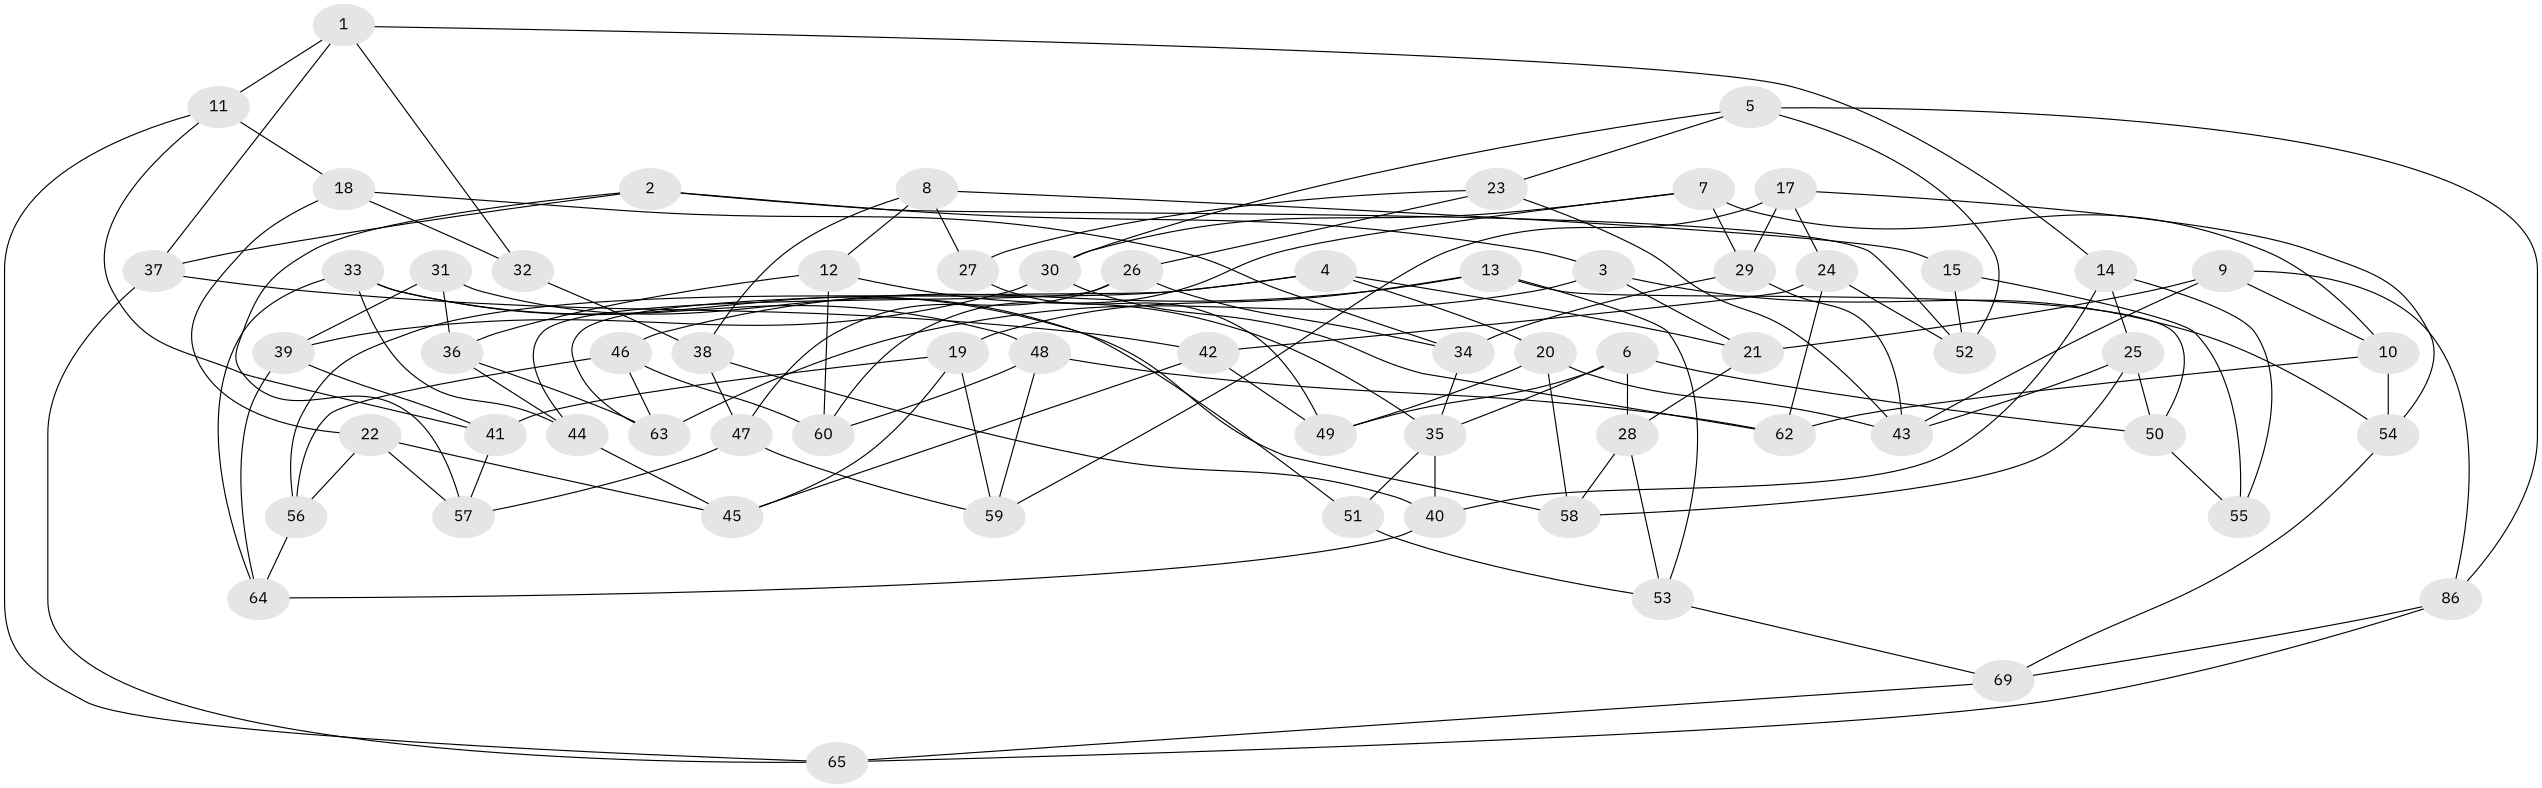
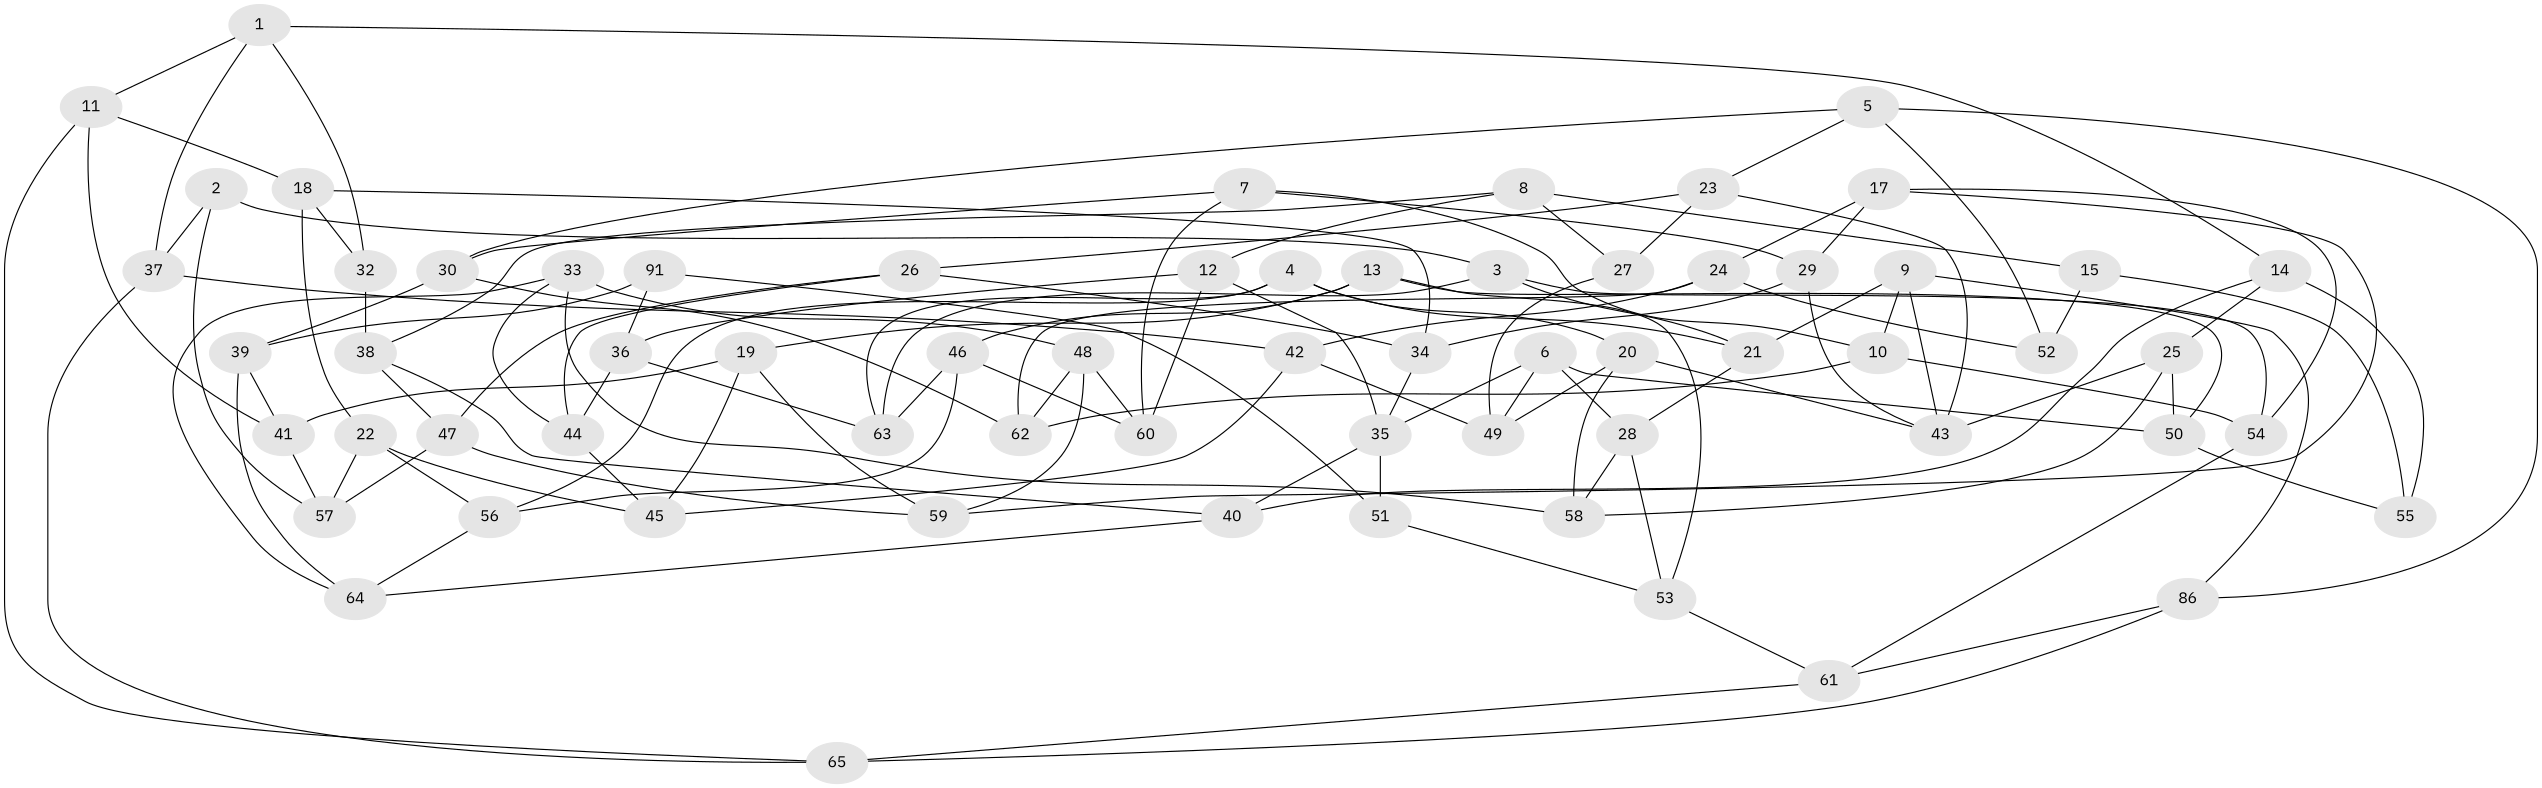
(1334, 215) -> none
(441, 271) -> (655, 271)
(2003, 681) -> (1829, 681)
